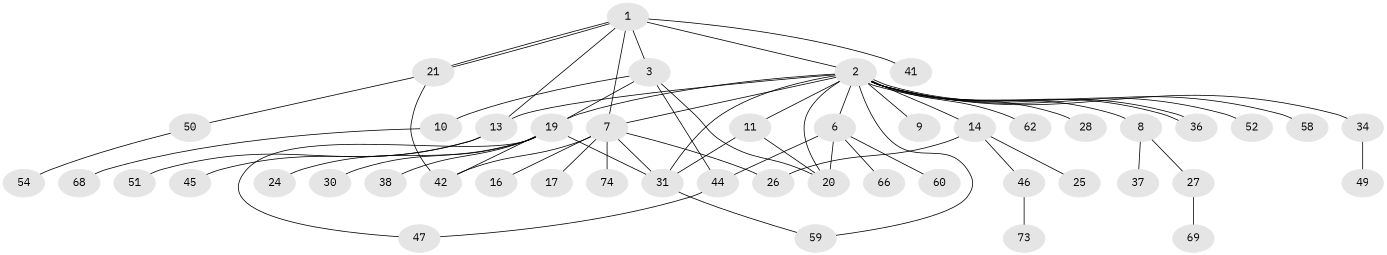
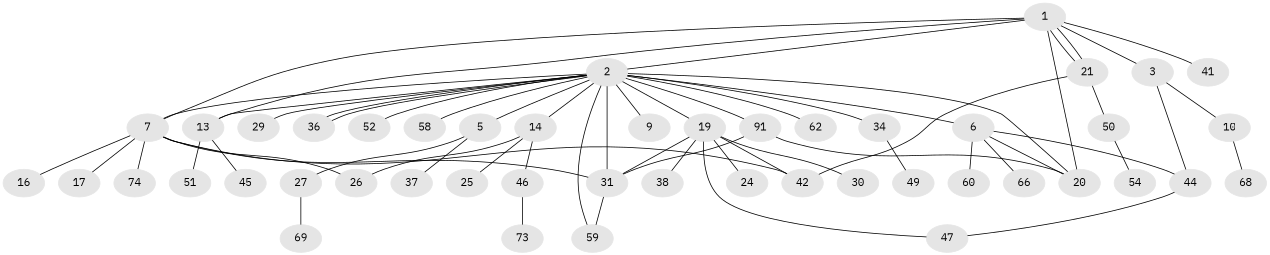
(589, 106) -> none
(750, 128) -> (760, 128)
(1086, 128) -> (259, 128)
(1141, 128) -> (480, 128)
(731, 147) -> (1062, 100)
